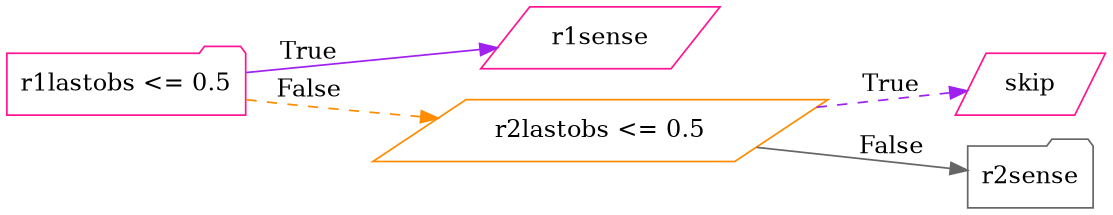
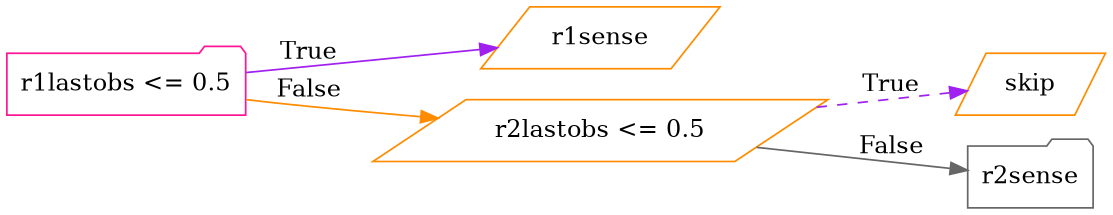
(600, 38) -> (600, 38)
(1030, 84) -> (1030, 84)
(334, 109) -> (334, 109)
